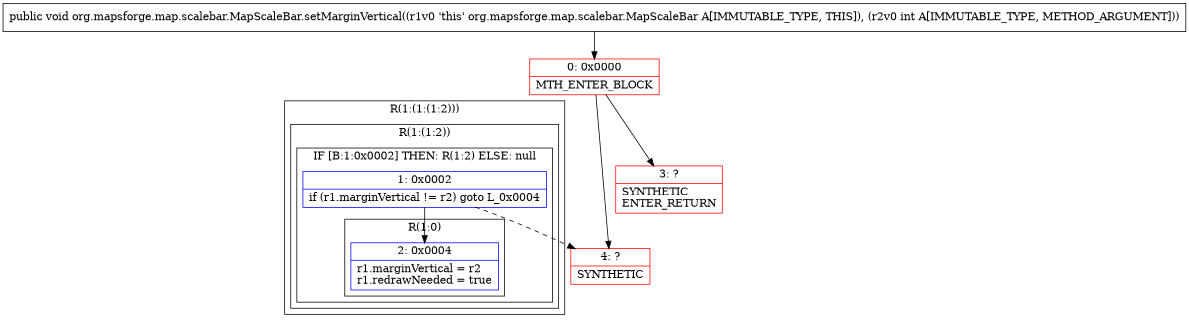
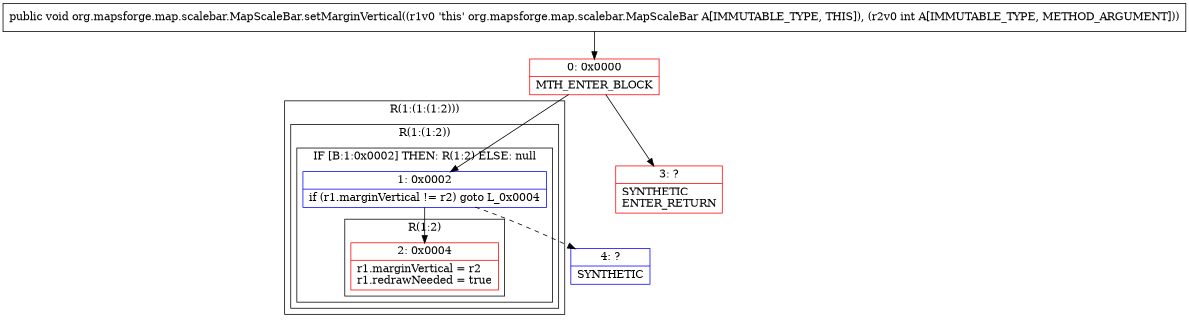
(602, 168) -> (513, 131)
(425, 228) -> (425, 228)
(425, 266) -> (425, 266)
(610, 266) -> (610, 266)
